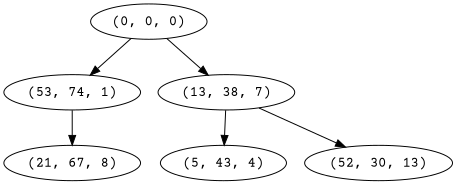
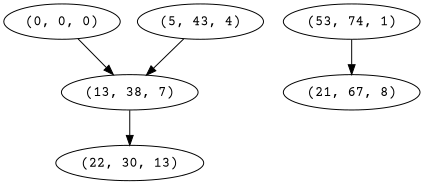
(114, 53) -> none
(225, 123) -> (169, 53)
(379, 163) -> (130, 163)
